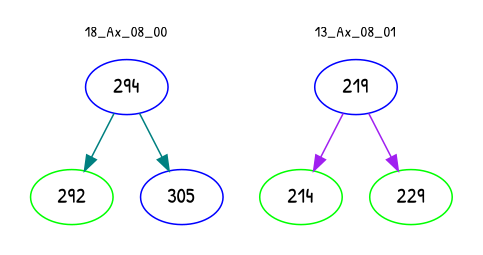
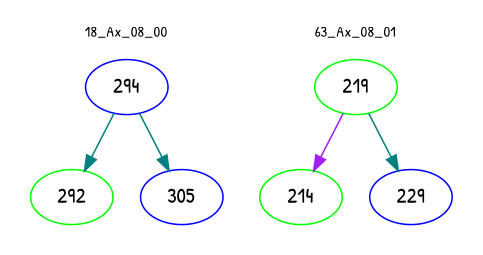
(356, 33) -> (356, 33)
(356, 87) -> (356, 87)
(380, 135) -> (380, 135)
(411, 197) -> (411, 197)
